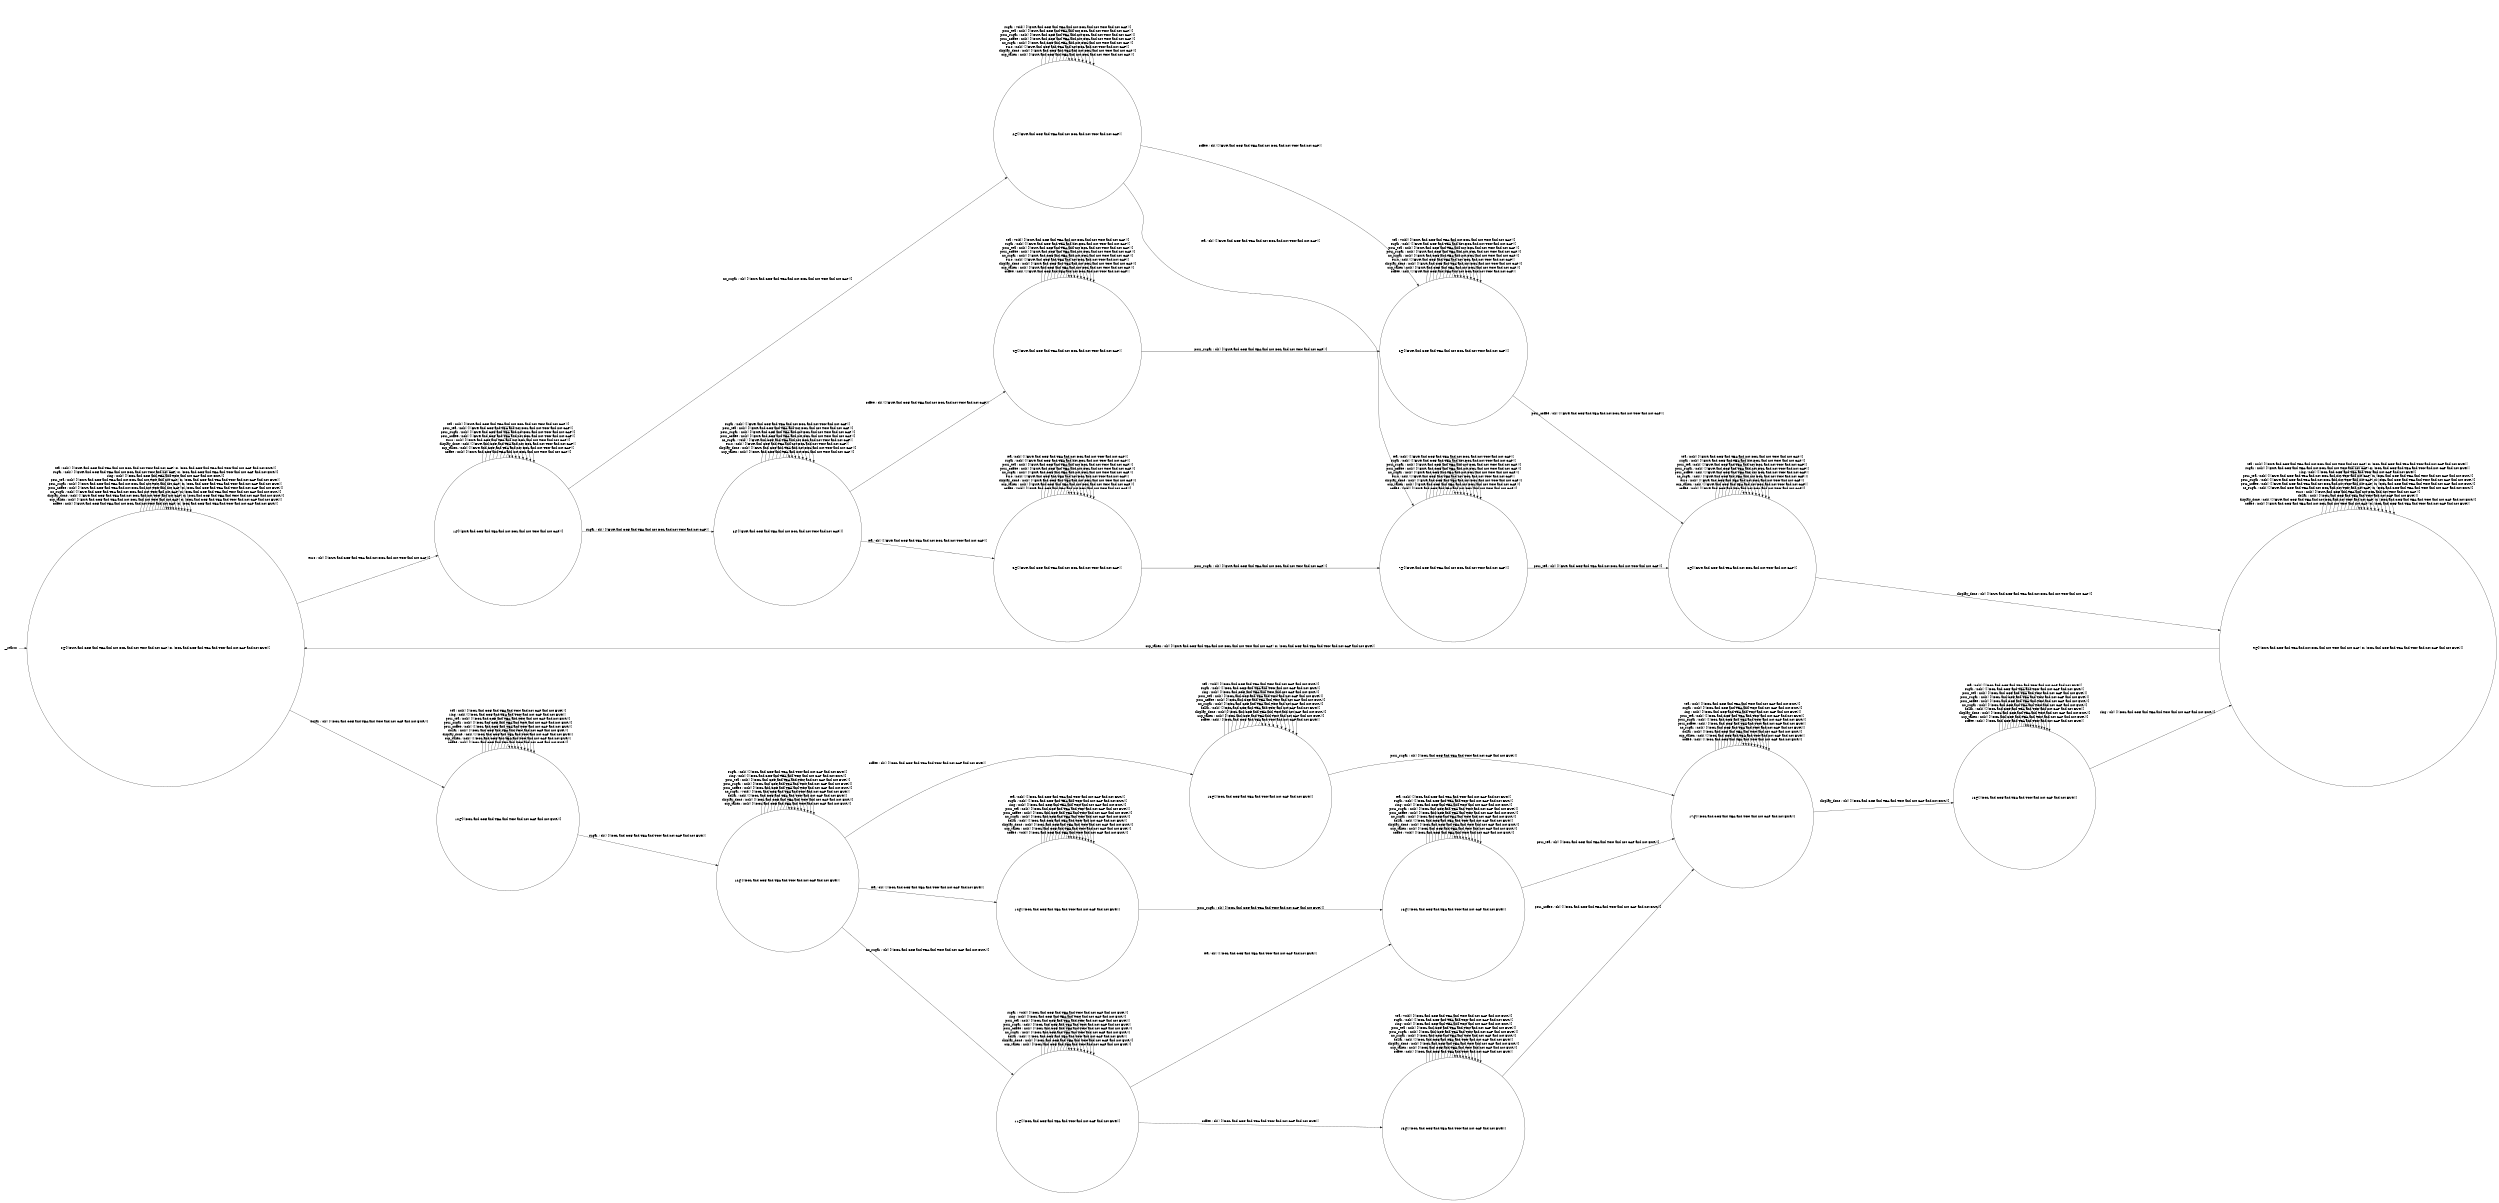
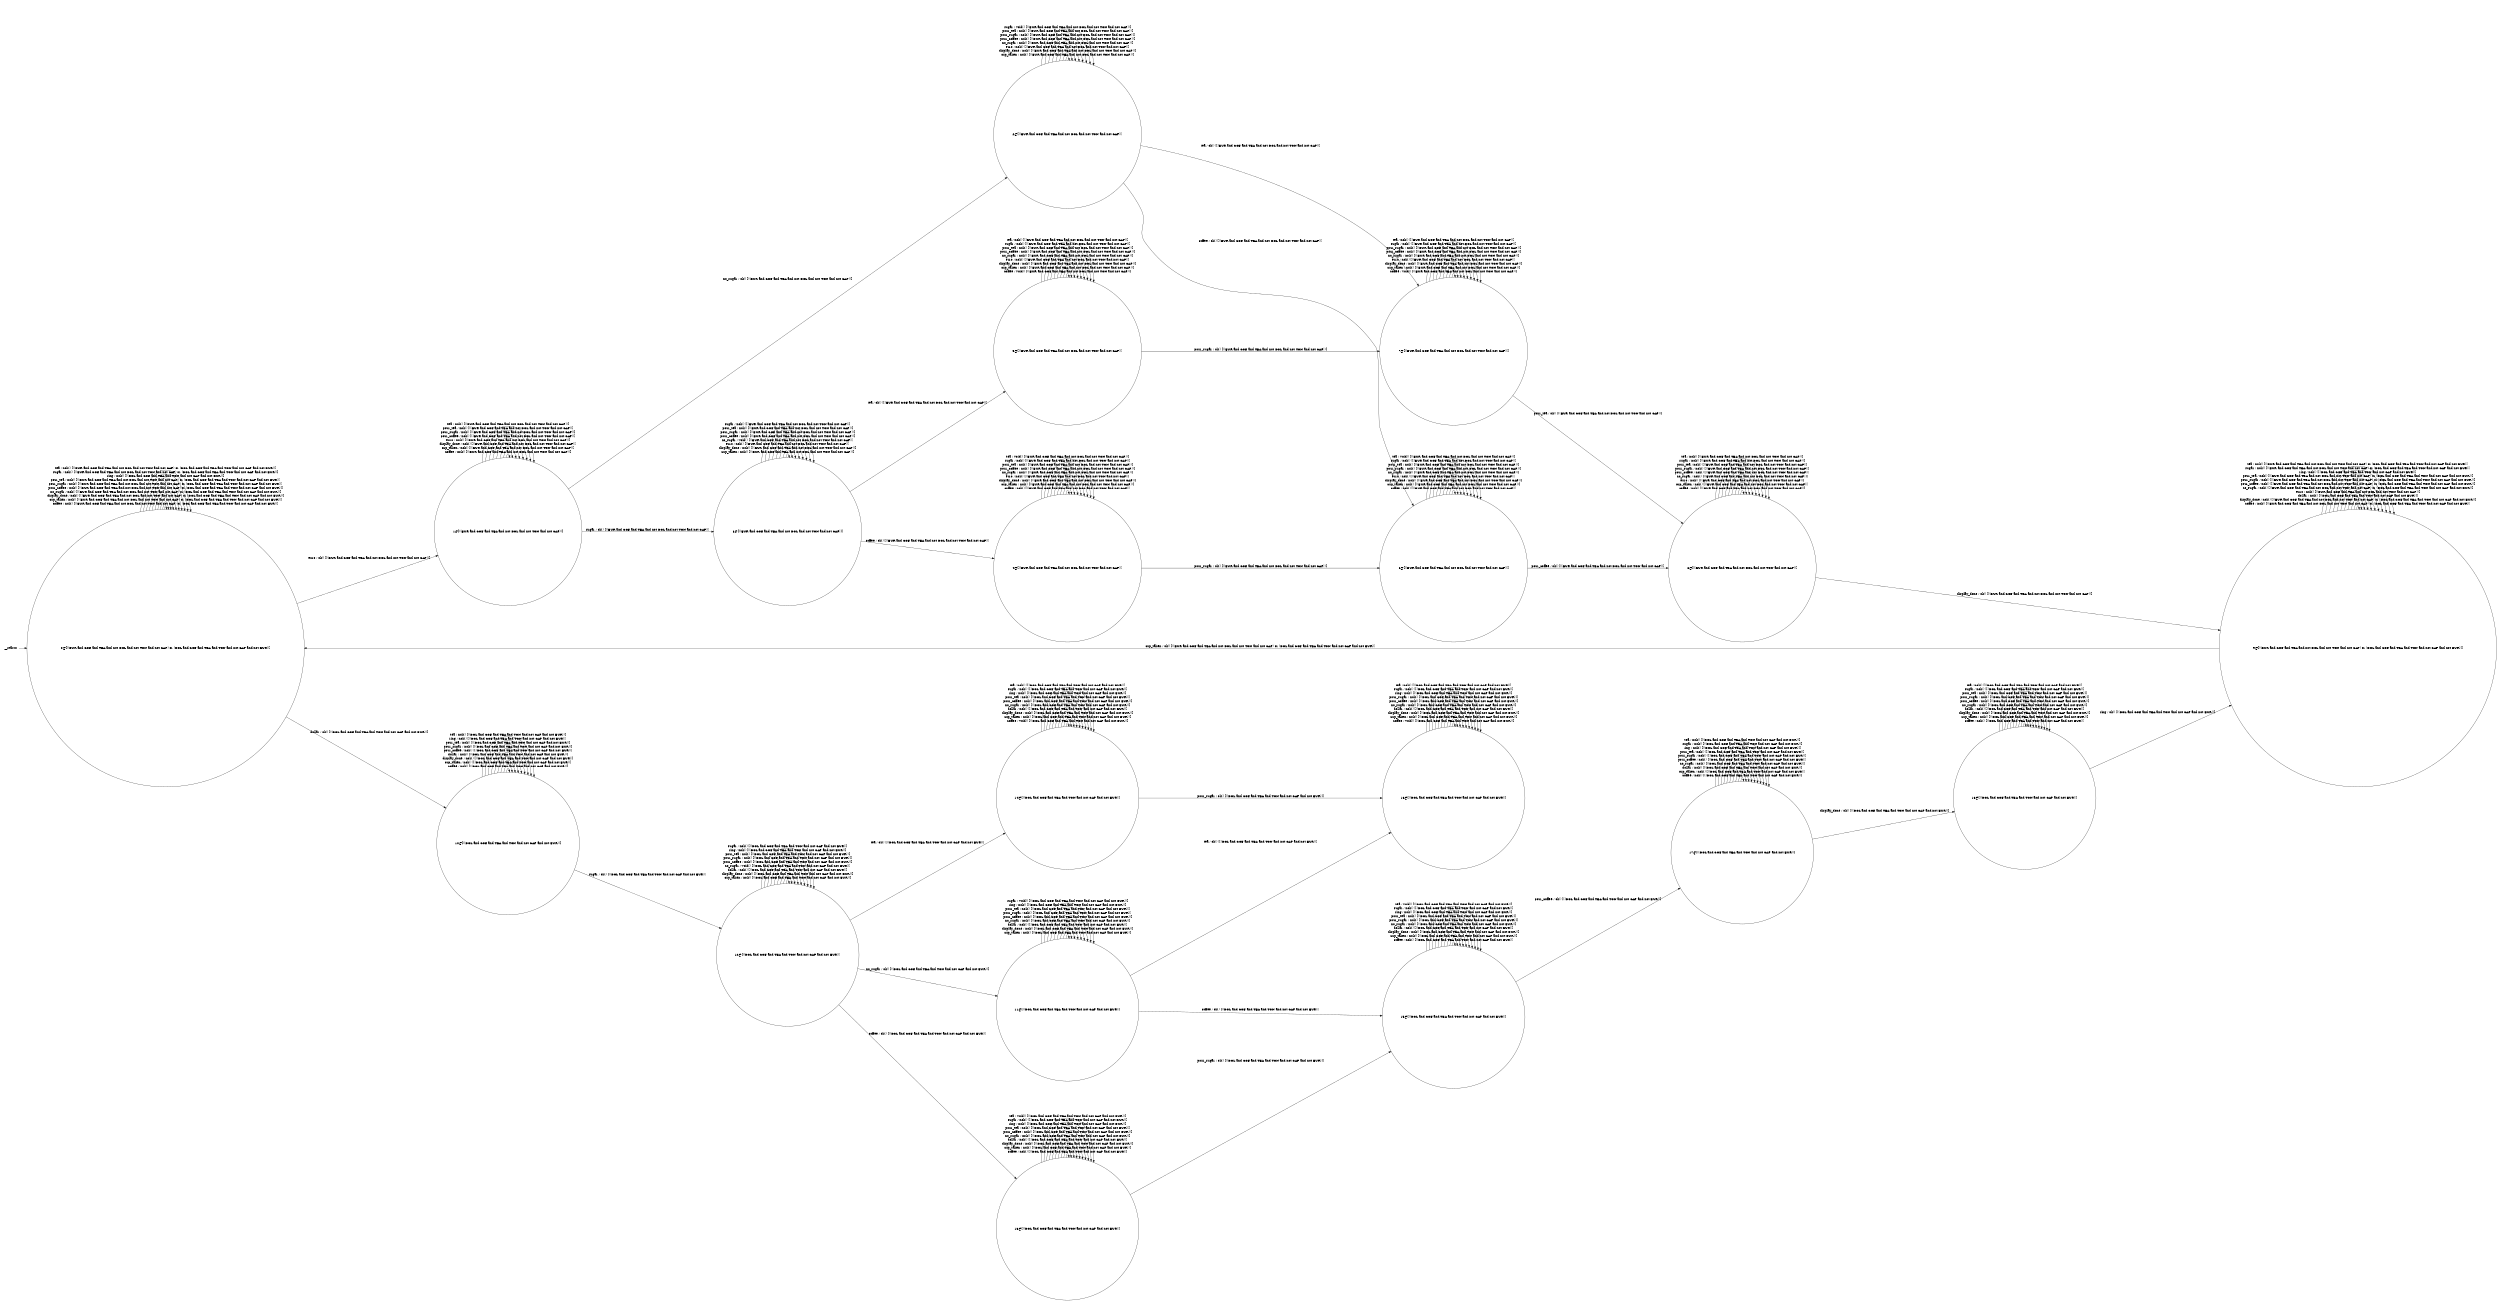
(1501, 761) -> (1260, 1123)
(1597, 864) -> none
